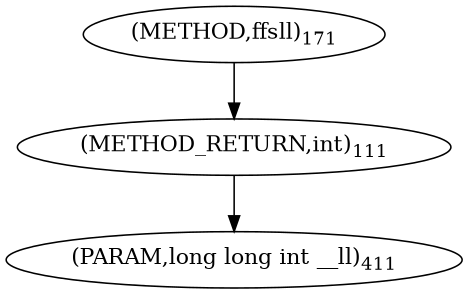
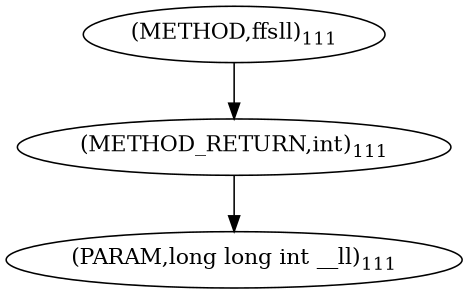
(319, 32) -> (319, 32)
(379, 257) -> (379, 257)
